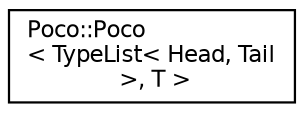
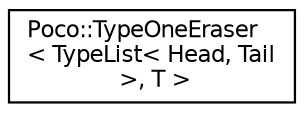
(152, 56) -> (152, 56)
